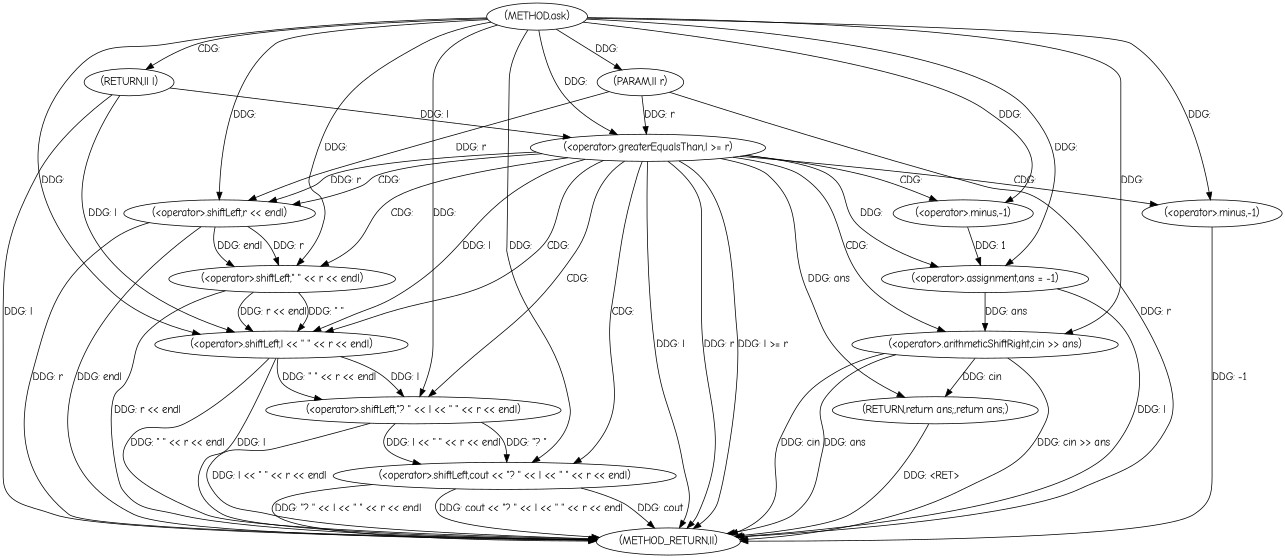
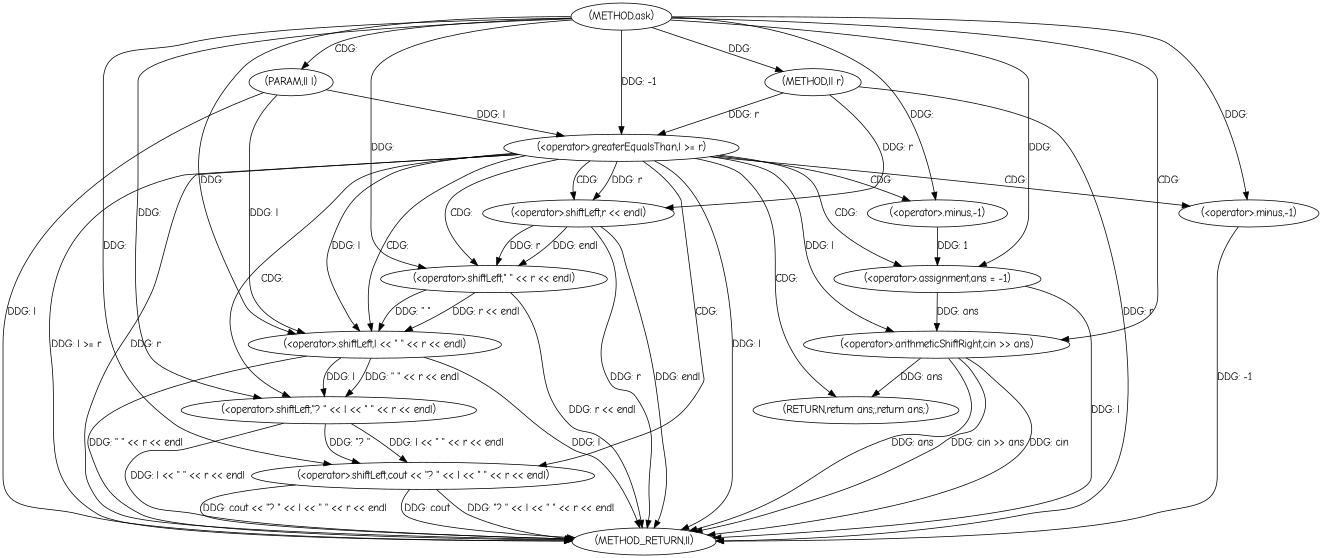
(300, 36) -> none
(129, 82) -> (291, 82)
(577, 82) -> (639, 82)
(640, 82) -> (813, 82)
(1134, 181) -> (1170, 181)
(873, 213) -> (848, 213)
(858, 246) -> (820, 246)
(829, 279) -> (788, 279)
(982, 377) -> (922, 377)
(855, 511) -> none
